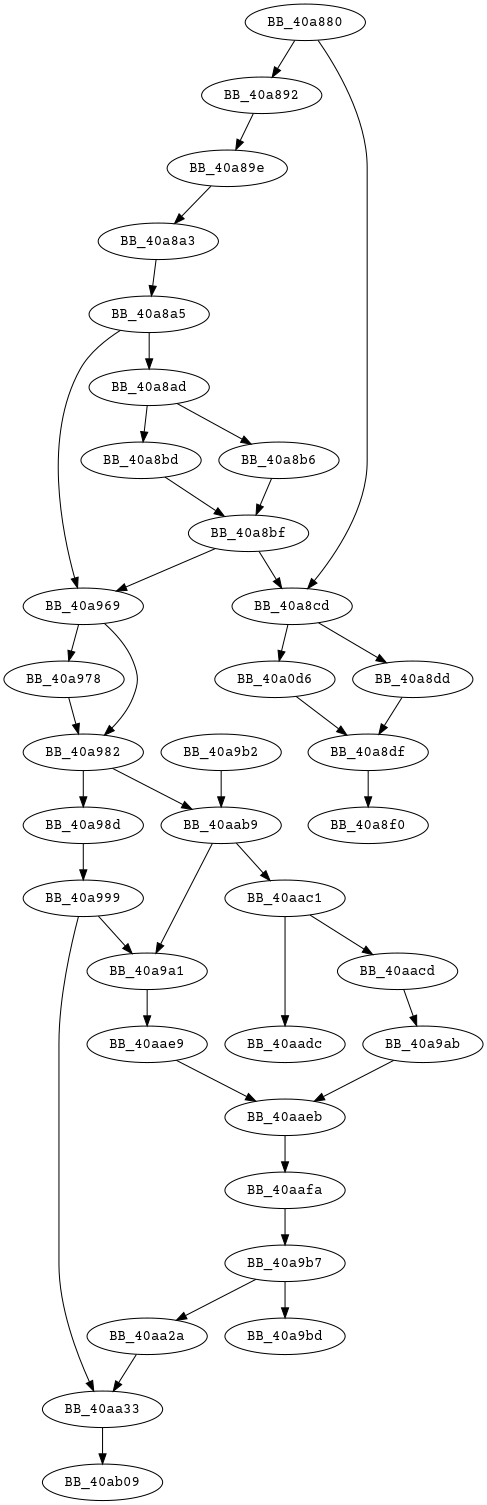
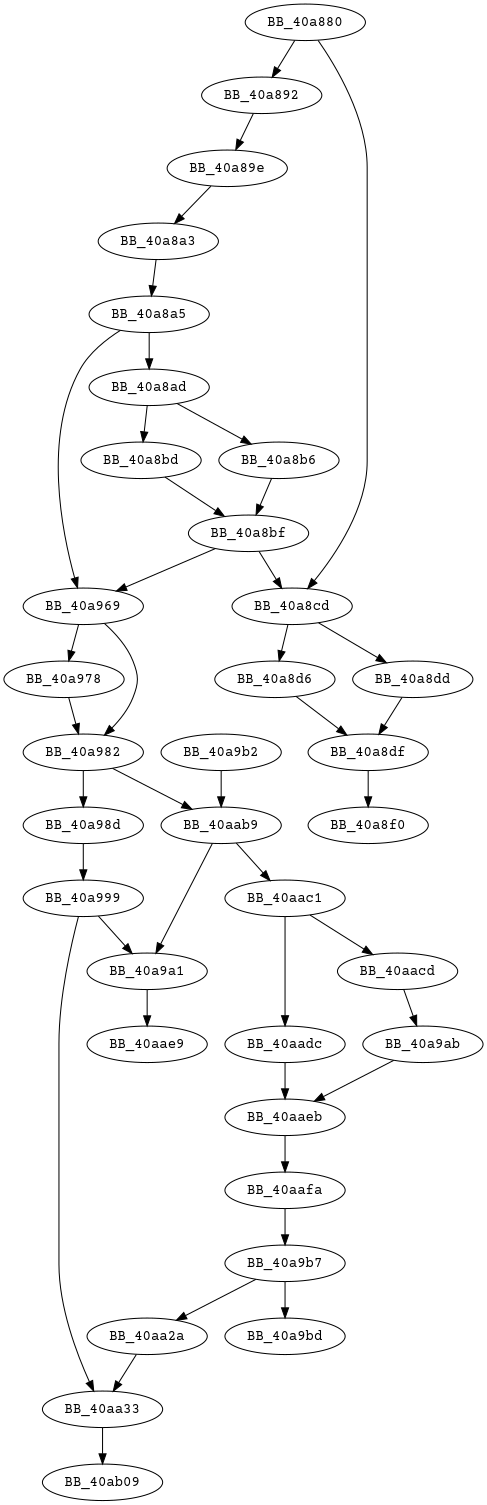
(275, 679) -> (275, 679)
(212, 1078) -> (285, 1076)
